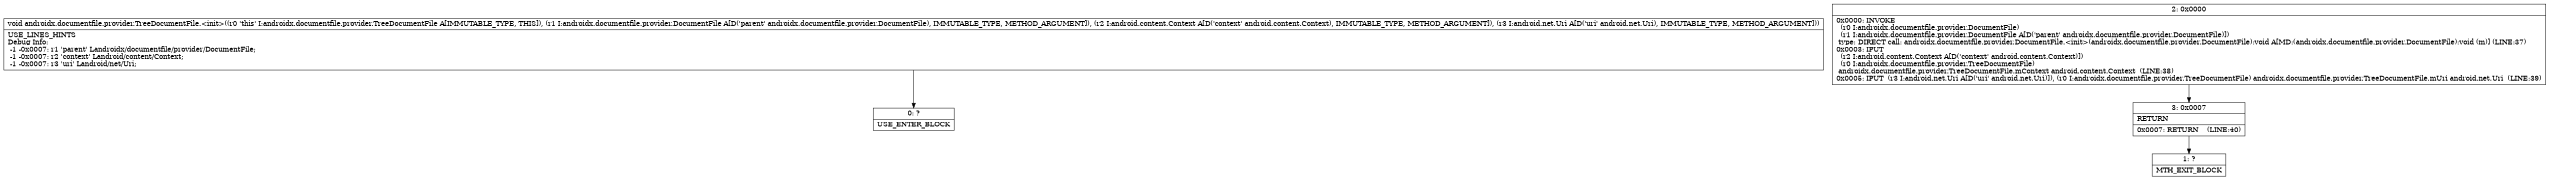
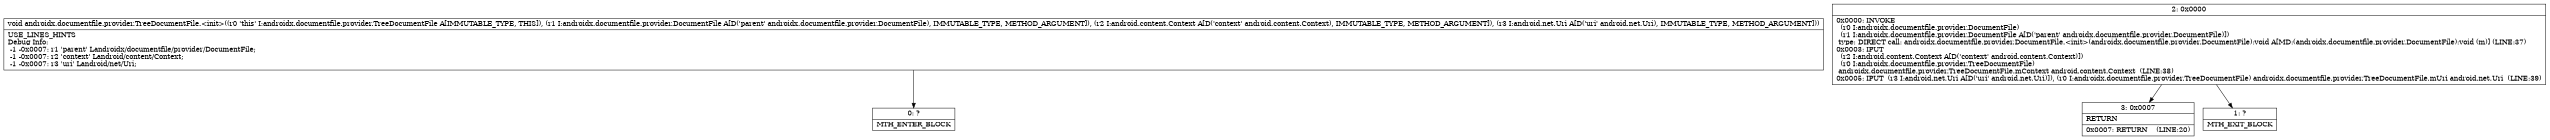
(914, 125) -> (914, 125)
(2189, 130) -> (2138, 130)
(2189, 142) -> (2223, 94)
